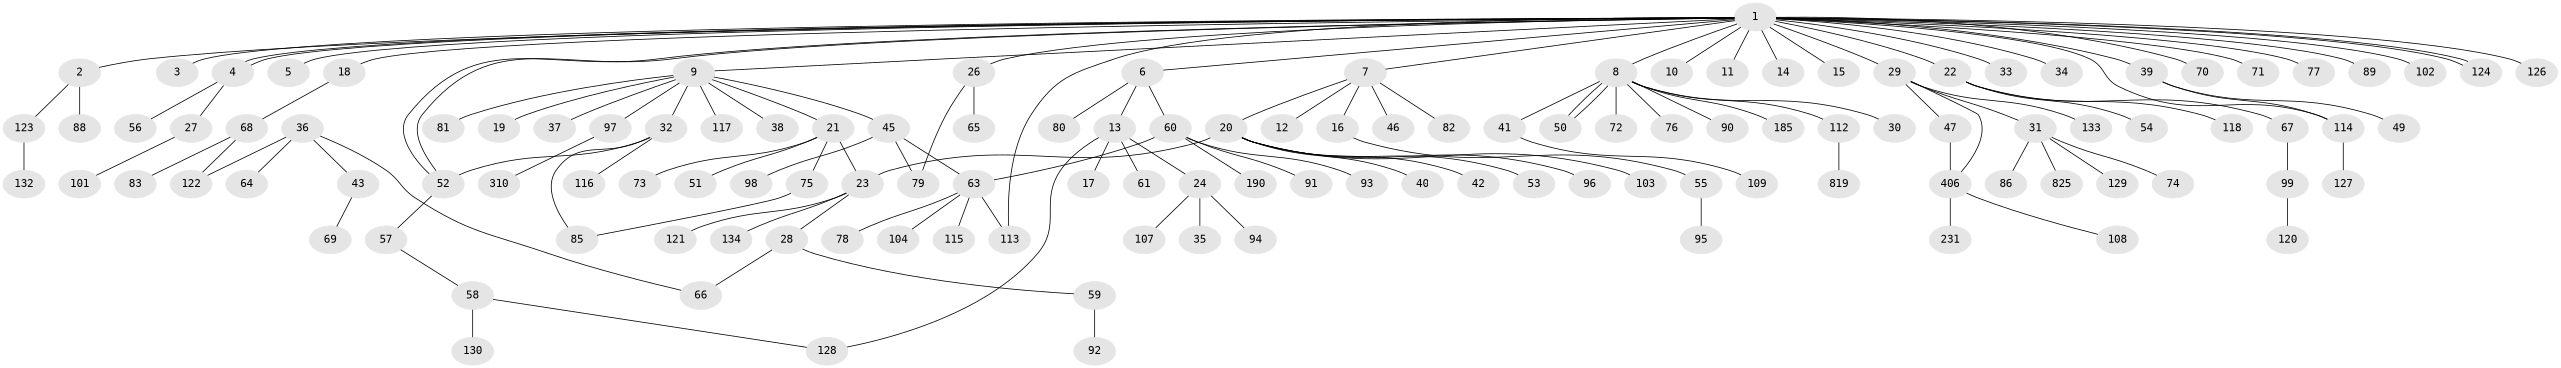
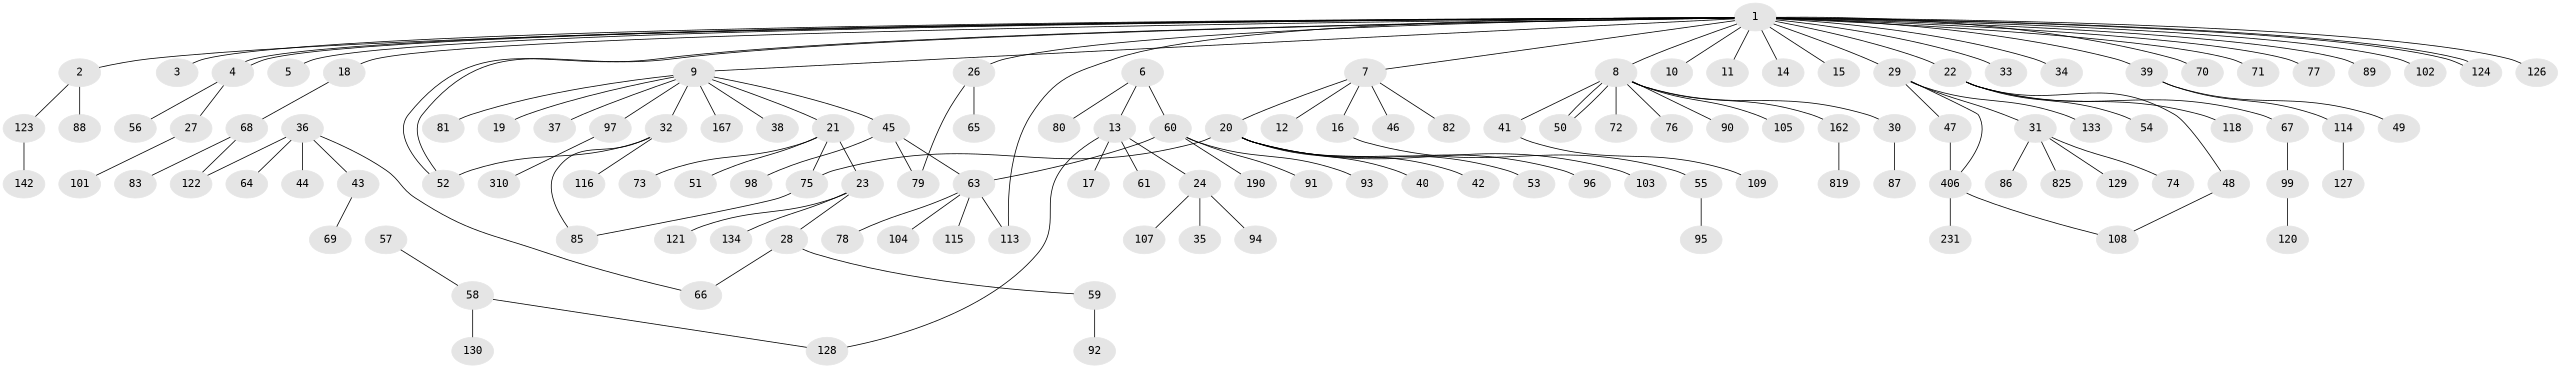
(1449, 45) -> none
(2087, 58) -> none
(722, 128) -> (722, 128)
(1783, 128) -> (1783, 128)
(1839, 128) -> (1839, 128)
(1044, 156) -> (1026, 157)
(24, 184) -> (24, 184)
none -> (302, 184)
none -> (1895, 184)
none -> (2229, 184)
(415, 212) -> none
